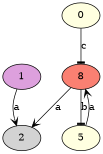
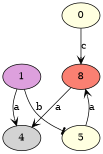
(81, 44) -> (81, 44)
(81, 106) -> (38, 114)
(22, 138) -> (22, 138)
